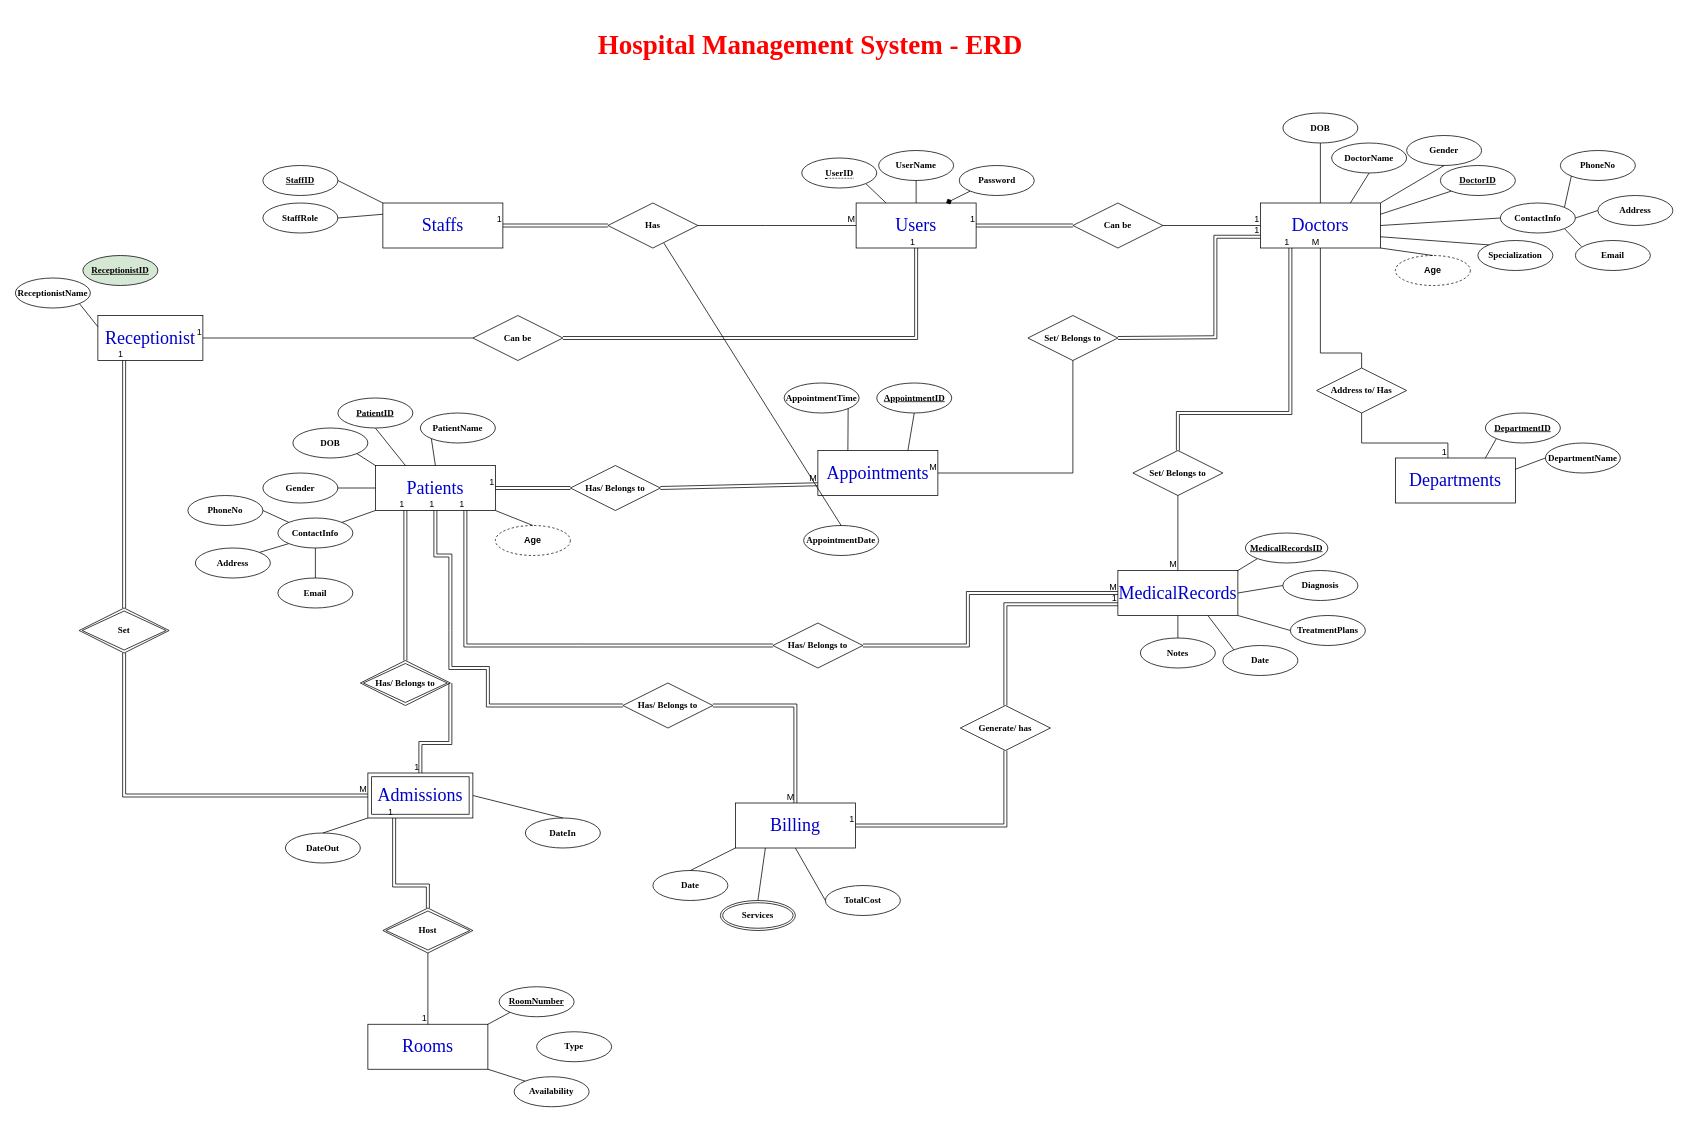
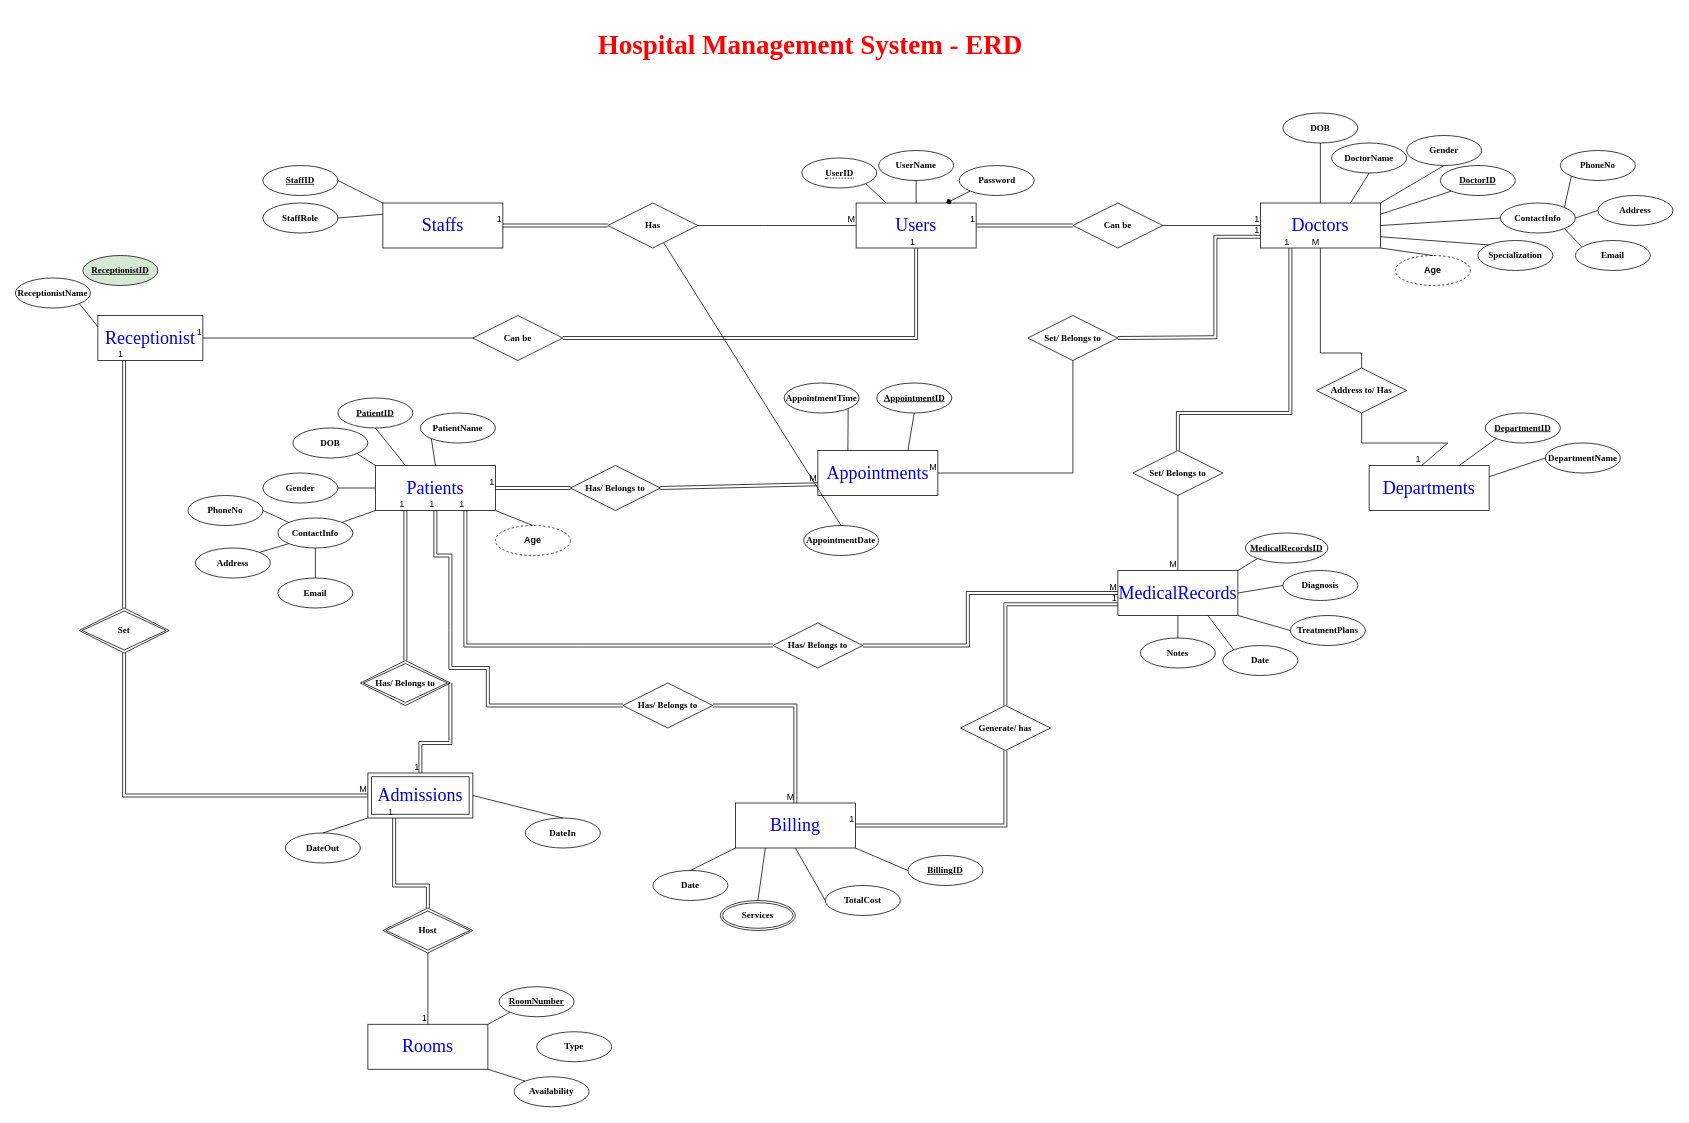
(1455, 480) -> (1429, 488)
none -> (881, 859)
none -> (945, 870)
